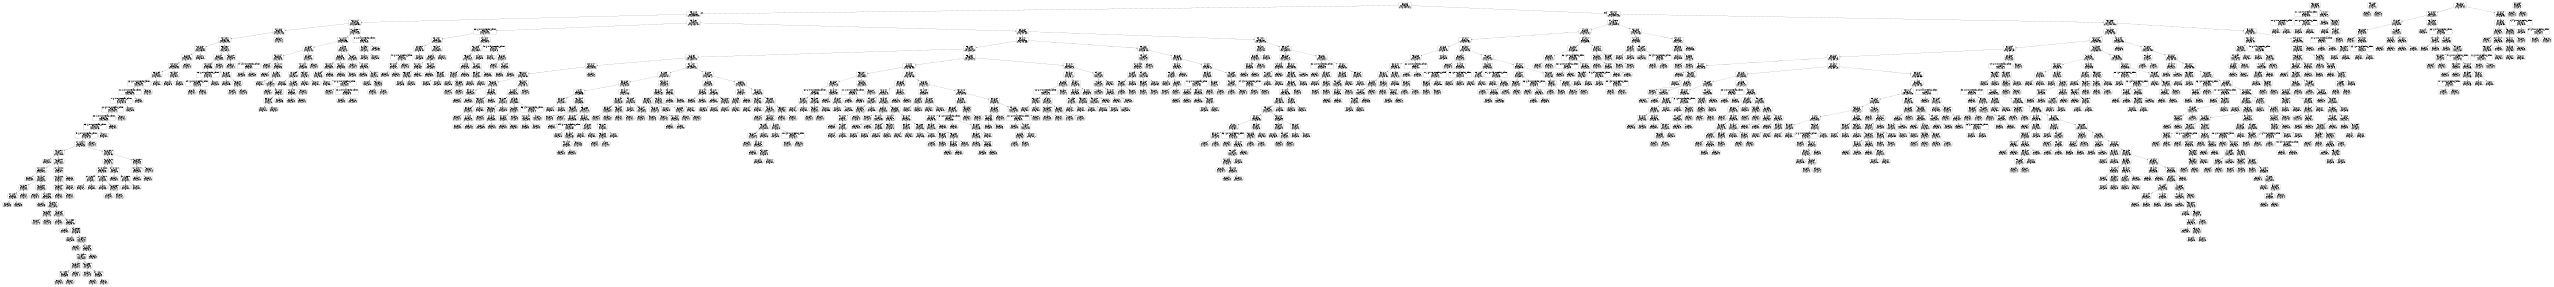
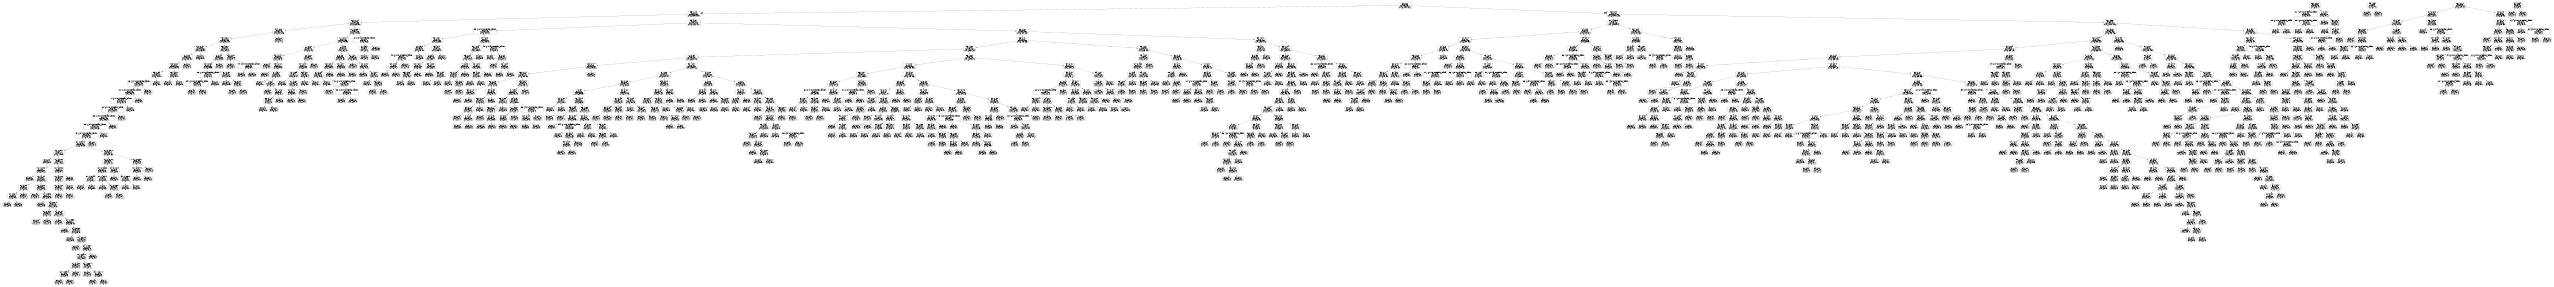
(1488, 66) -> (1488, 66)
none -> (1972, 83)
(884, 92) -> (884, 92)
none -> (2182, 153)
